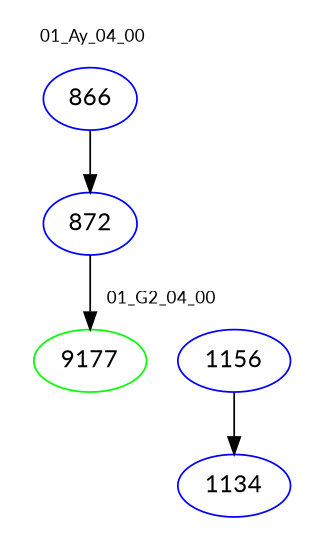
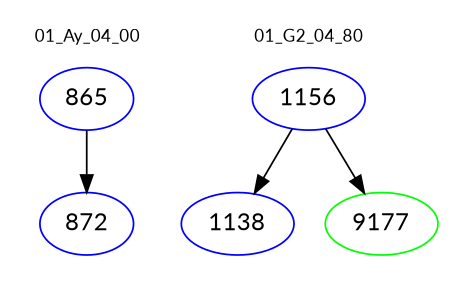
(90, 99) -> (87, 99)
(90, 293) -> (340, 153)
(162, 299) -> (310, 37)
(234, 486) -> (238, 224)
